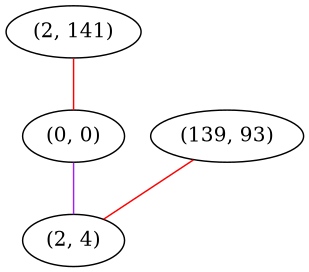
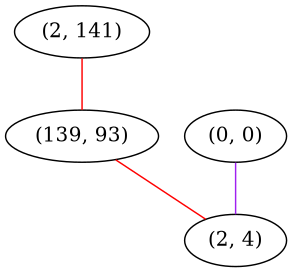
(74, 84) -> (82, 84)
